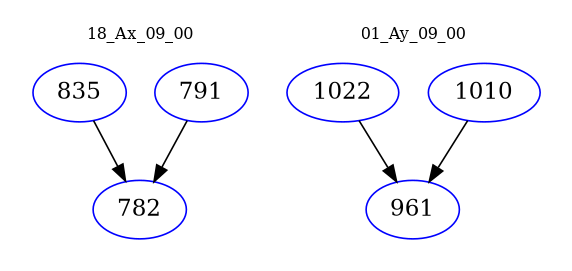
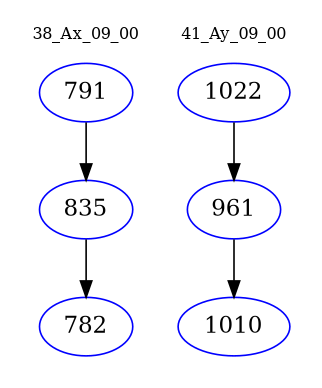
(141, 35) -> (86, 35)
(414, 35) -> (234, 35)
(175, 144) -> (86, 143)
(453, 144) -> (234, 260)
